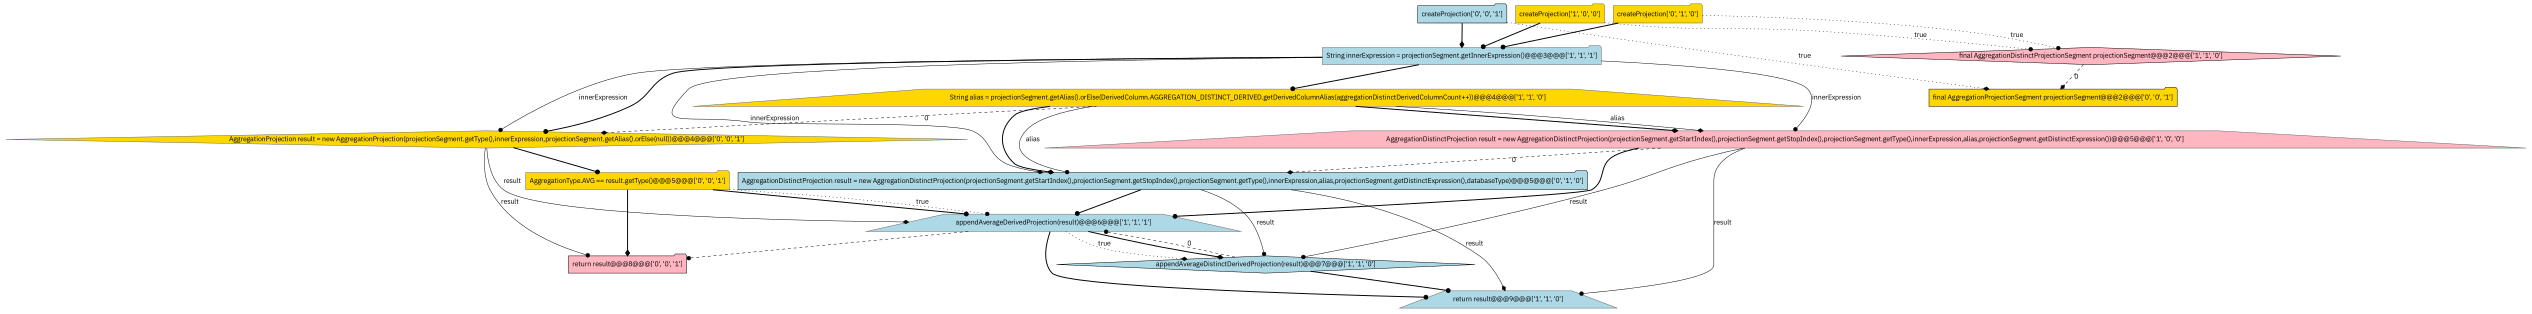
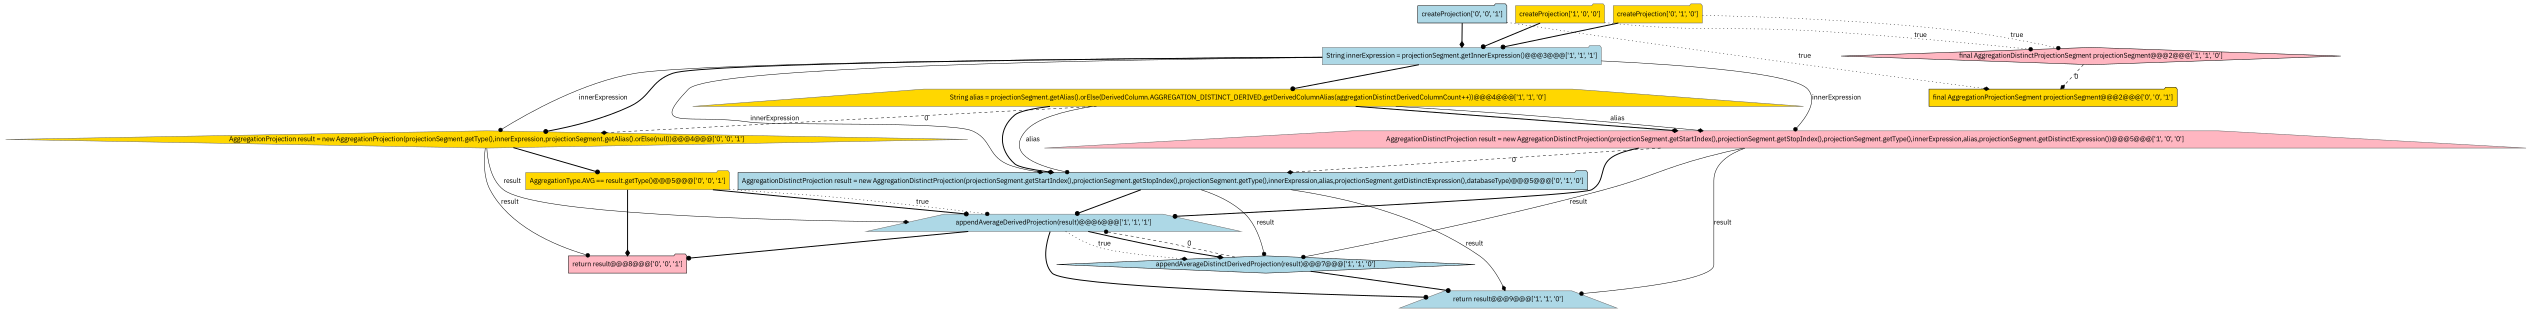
(830, 245) -> (830, 245)
